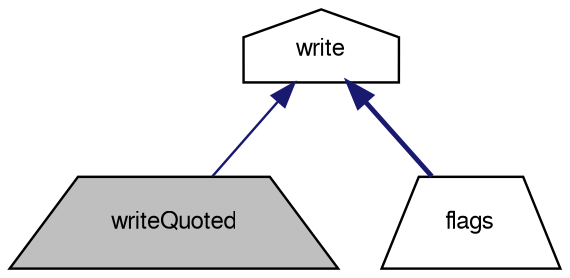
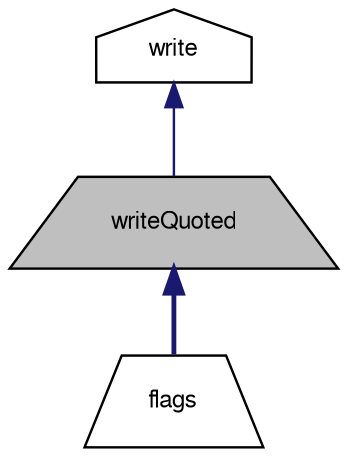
(399, 139) -> (174, 324)
